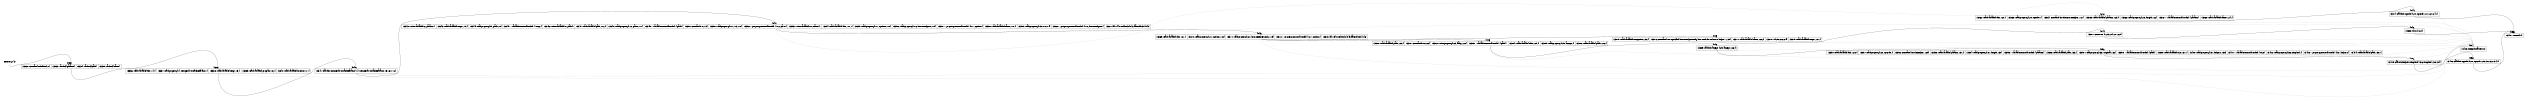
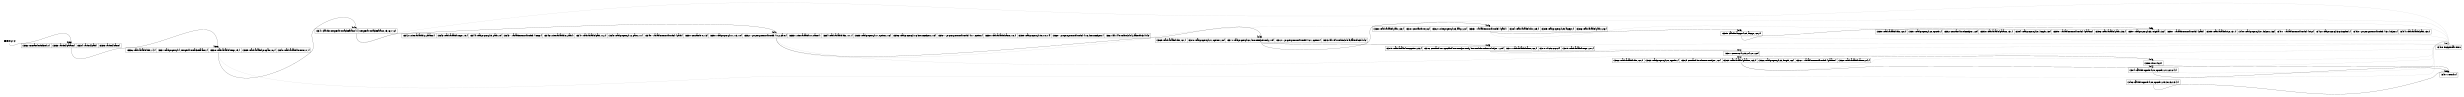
(2414, 62) -> none
